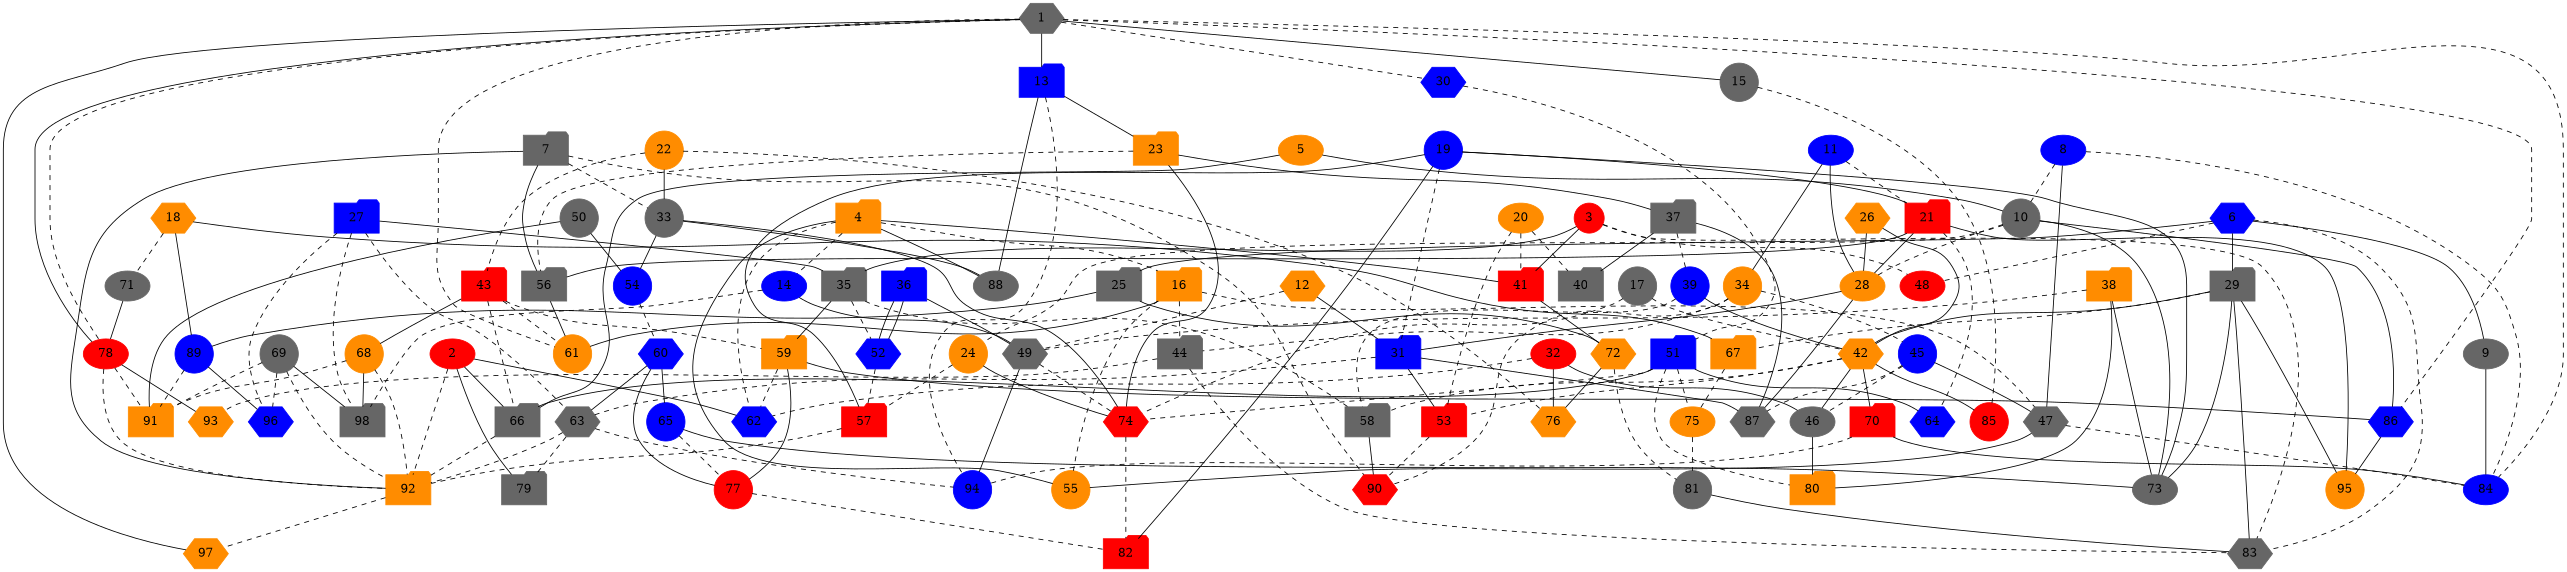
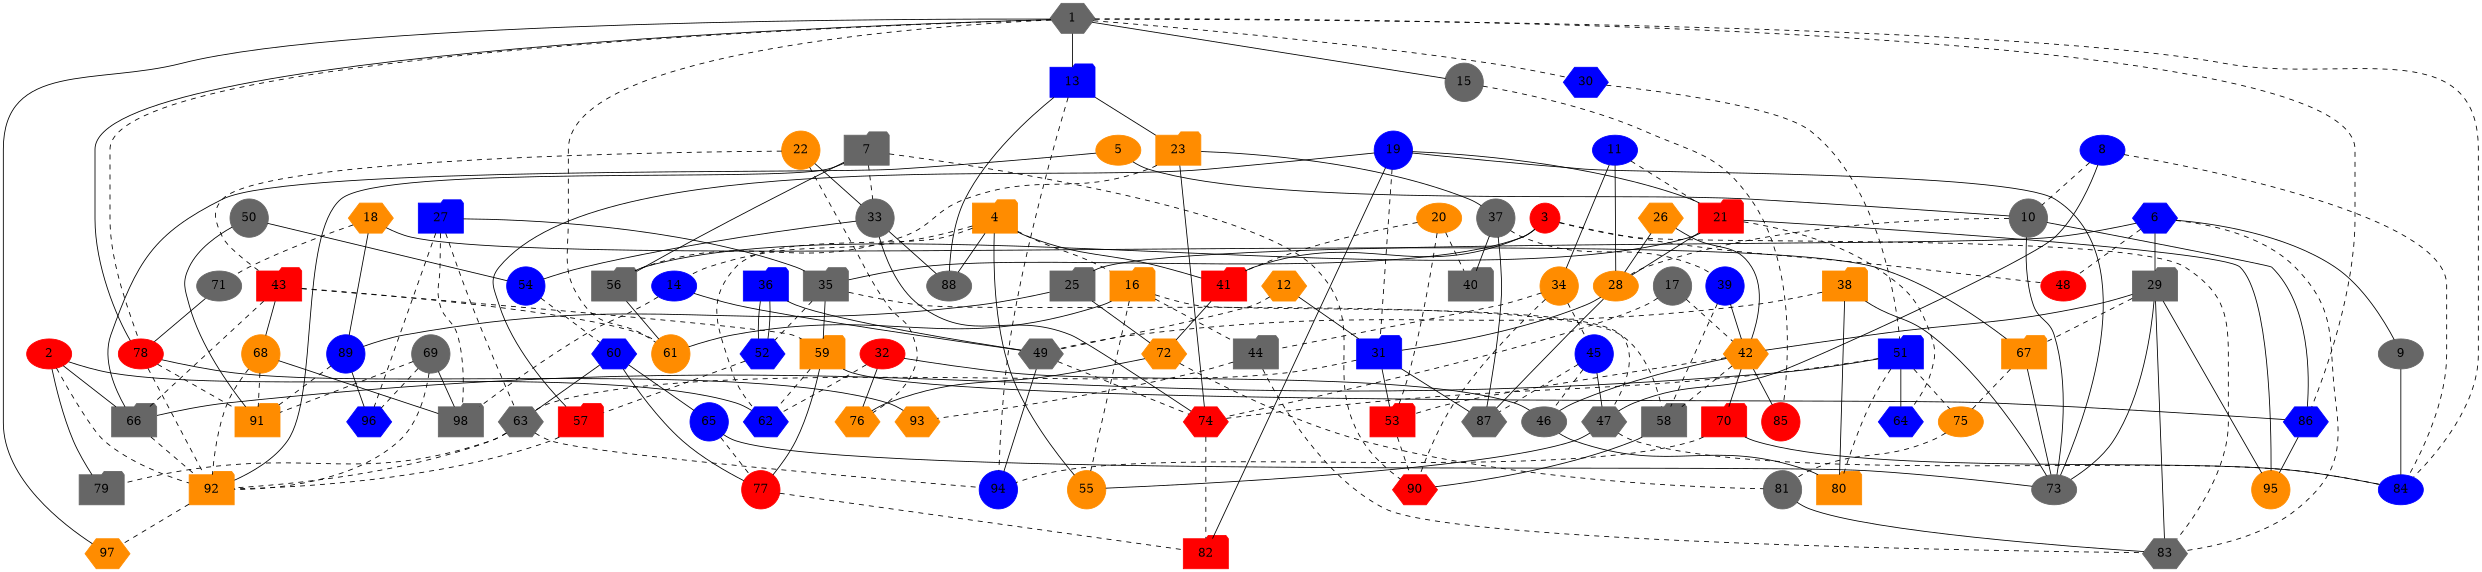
(1673, 218) -> (1496, 218)
(968, 354) -> none
none -> (2039, 422)
